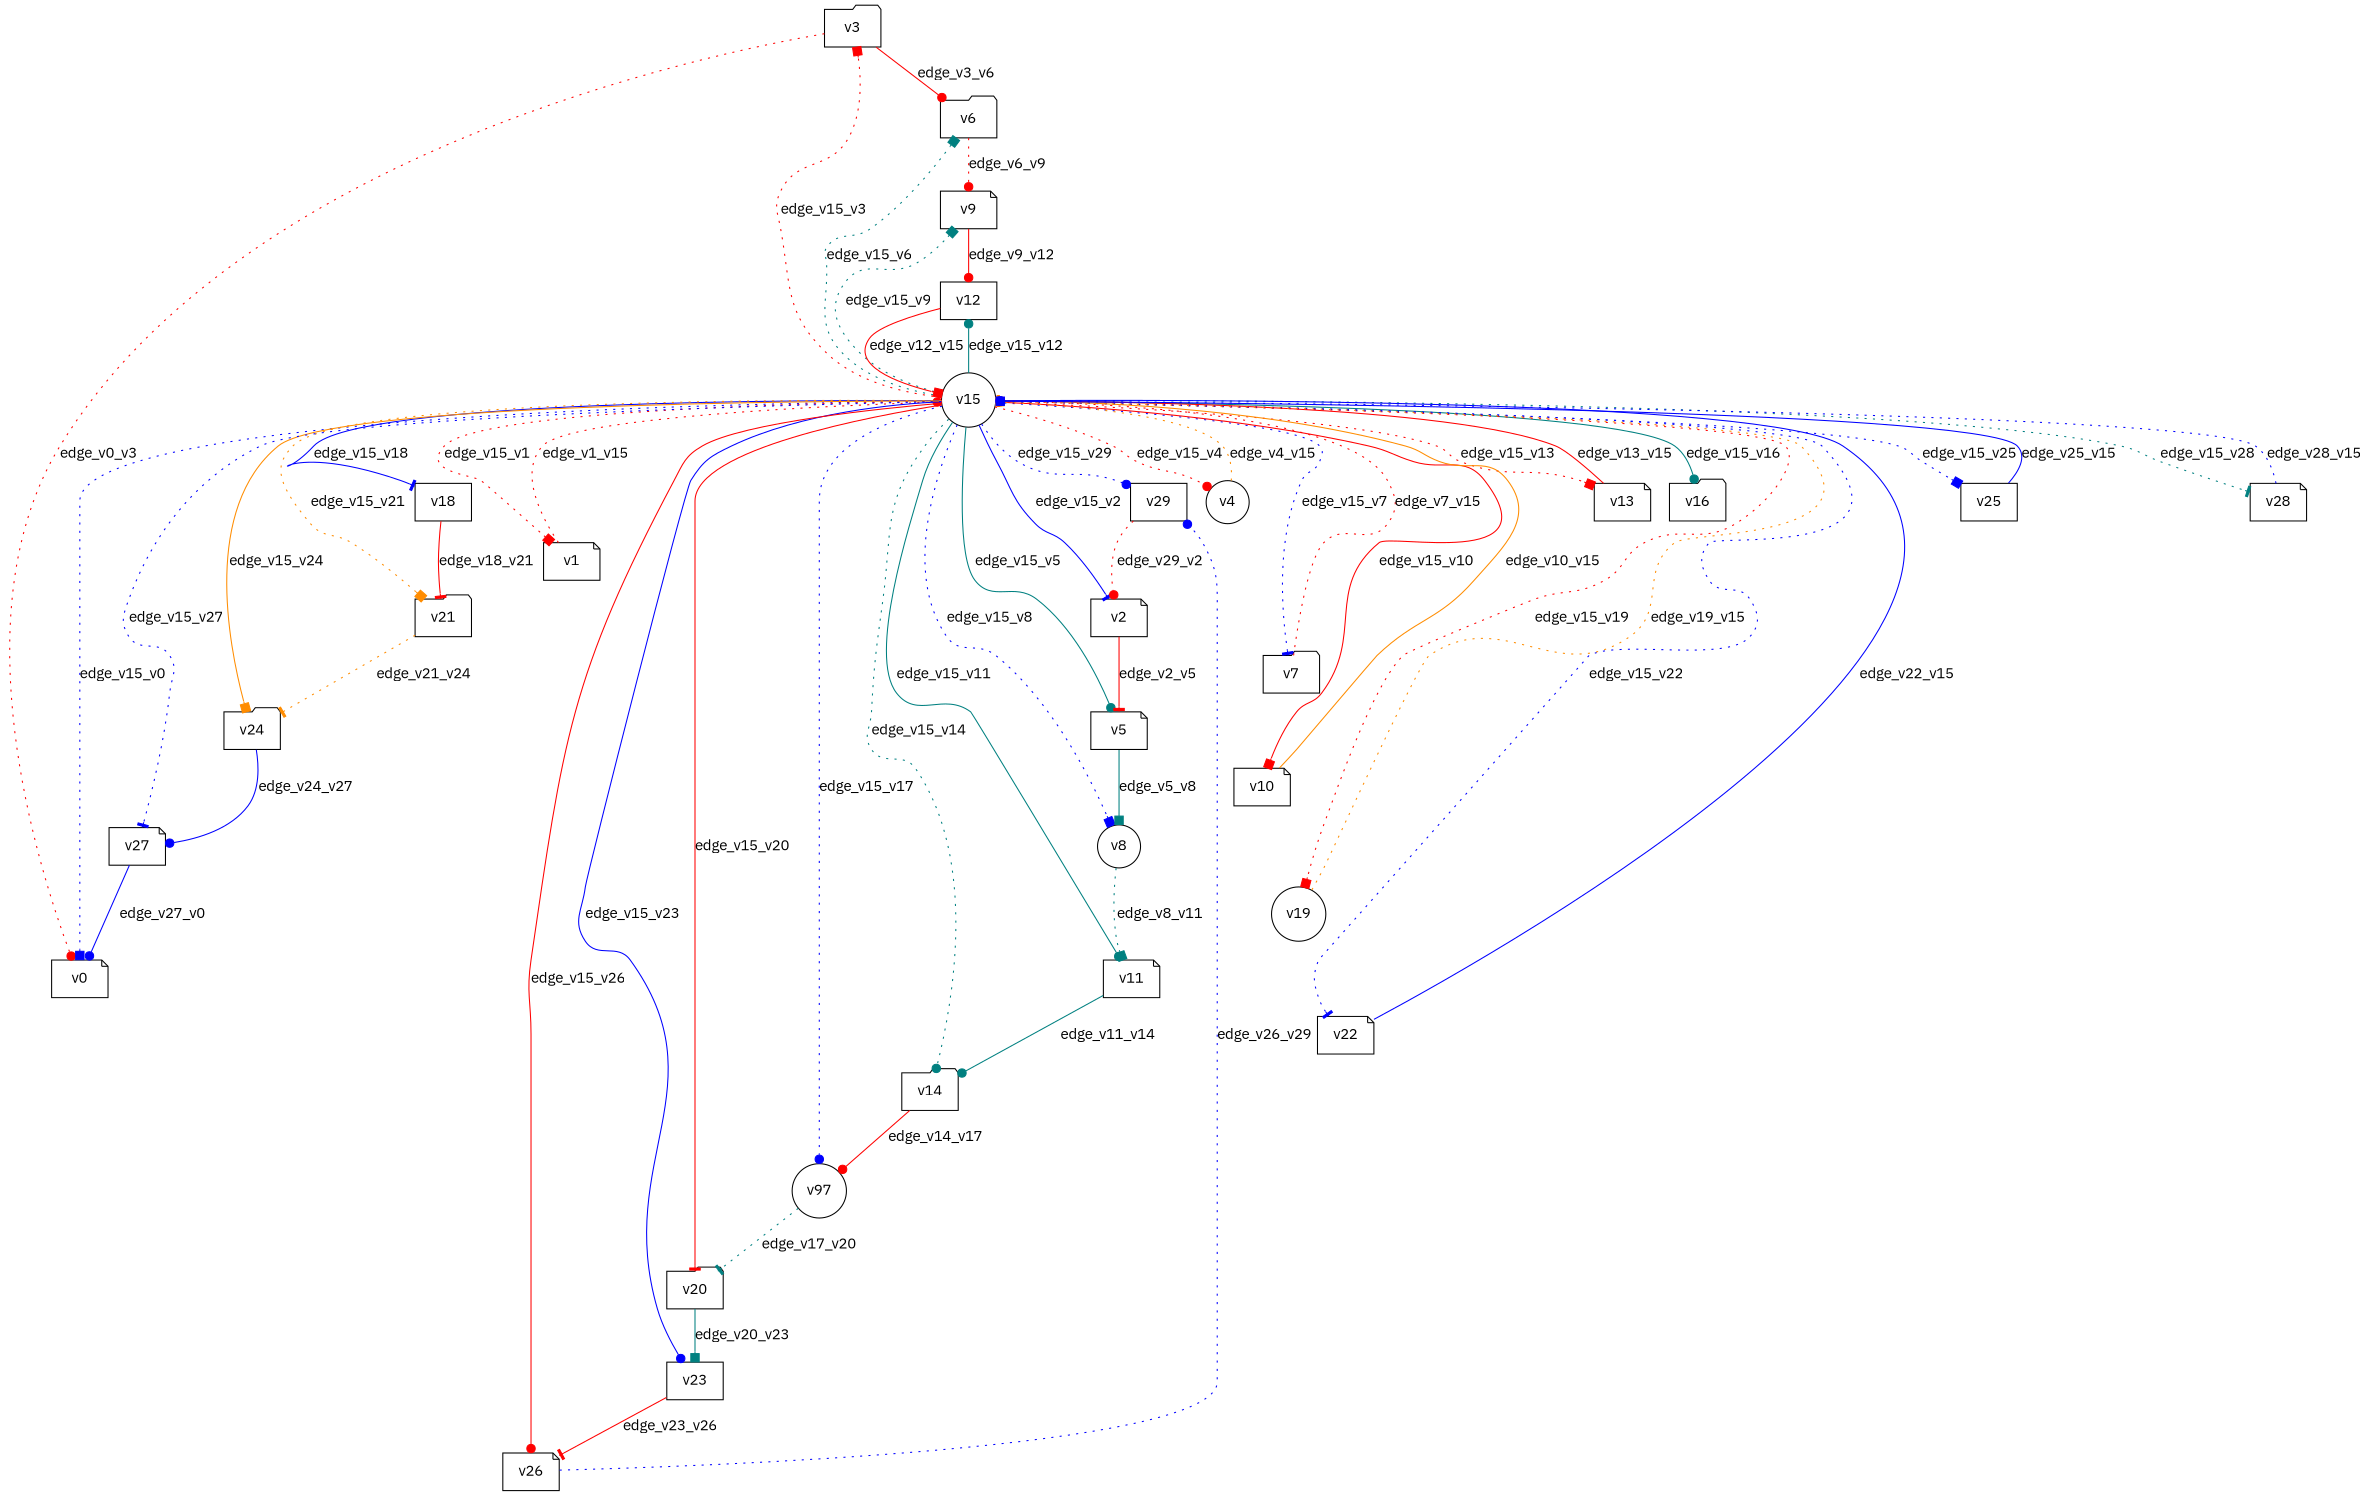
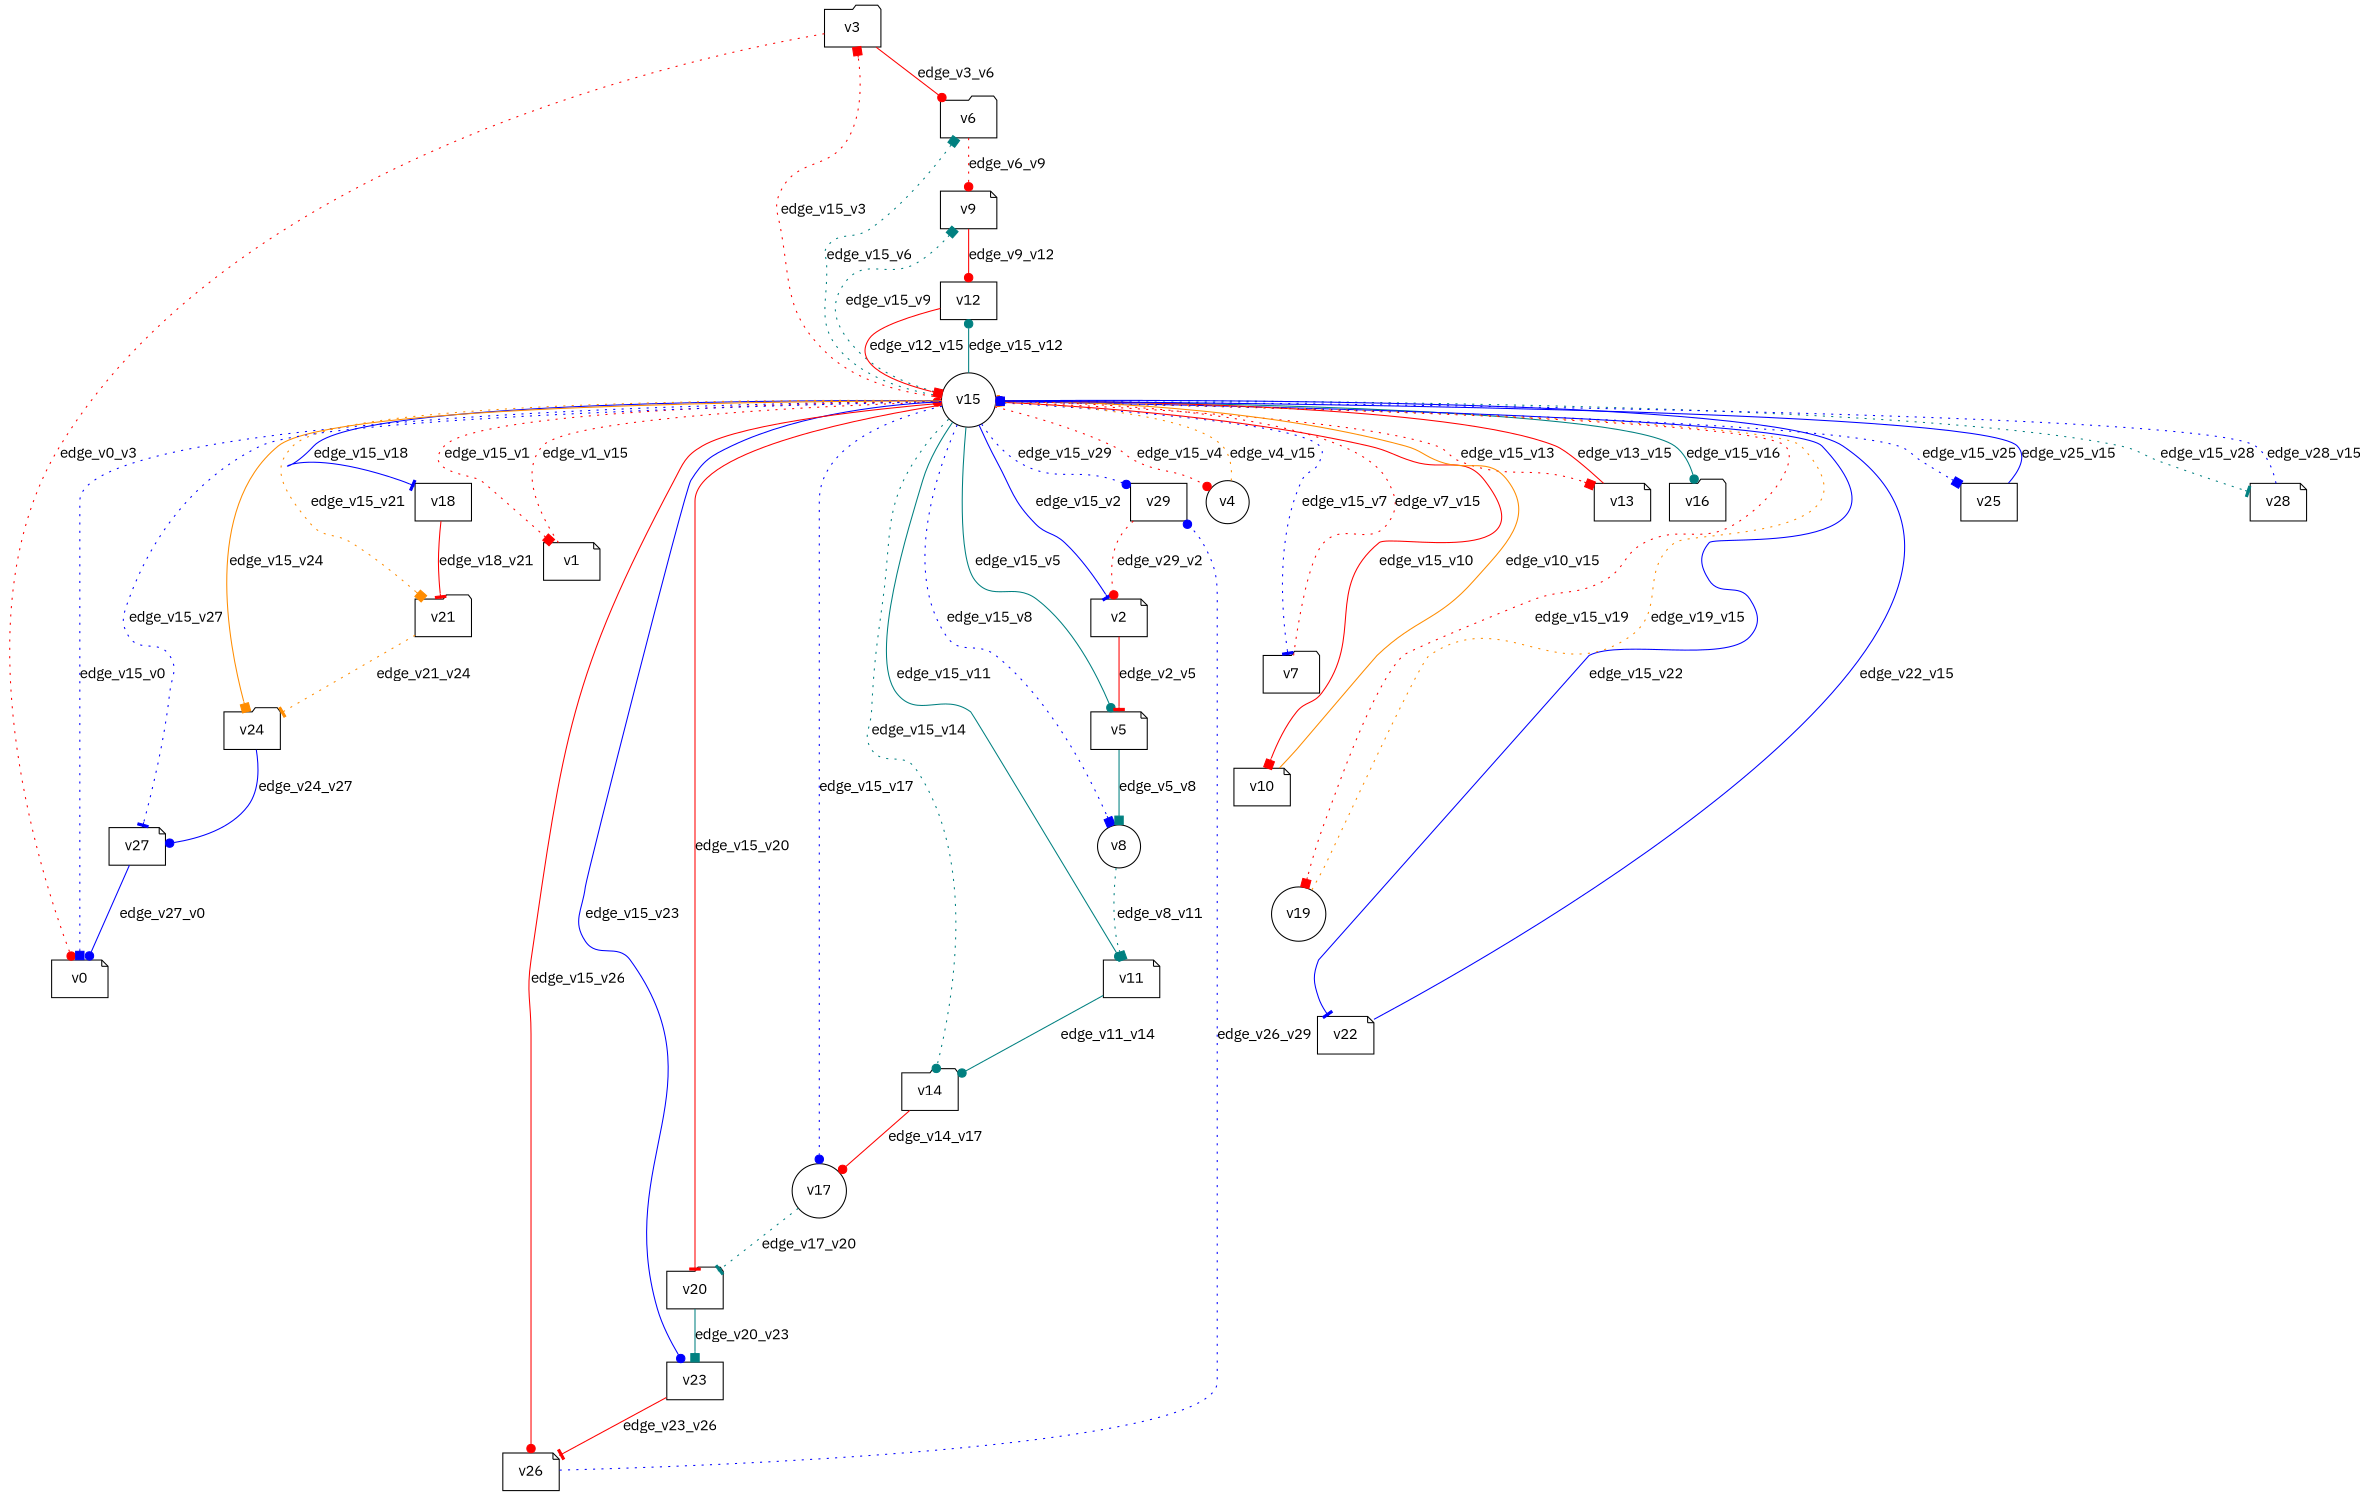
(1848, 510) -> (1848, 510)
(819, 1191) -> (819, 1191)
